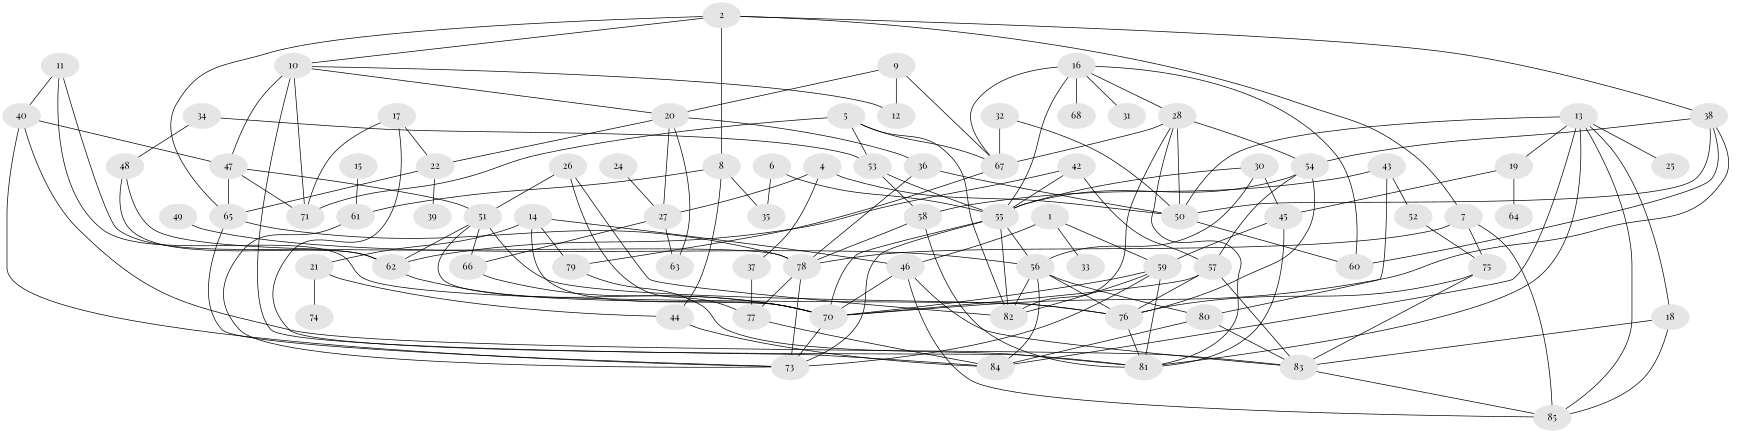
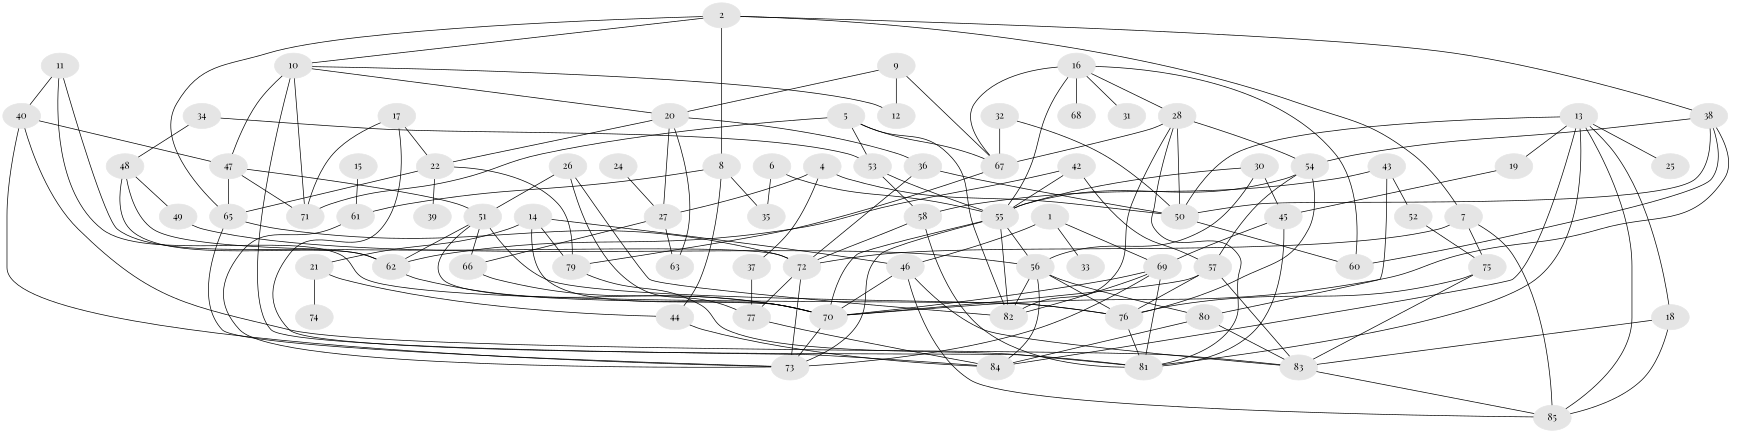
none -> (527, 183)
none -> (152, 191)
(1514, 217) -> none
(802, 267) -> (802, 267)
(1162, 267) -> (1162, 267)
